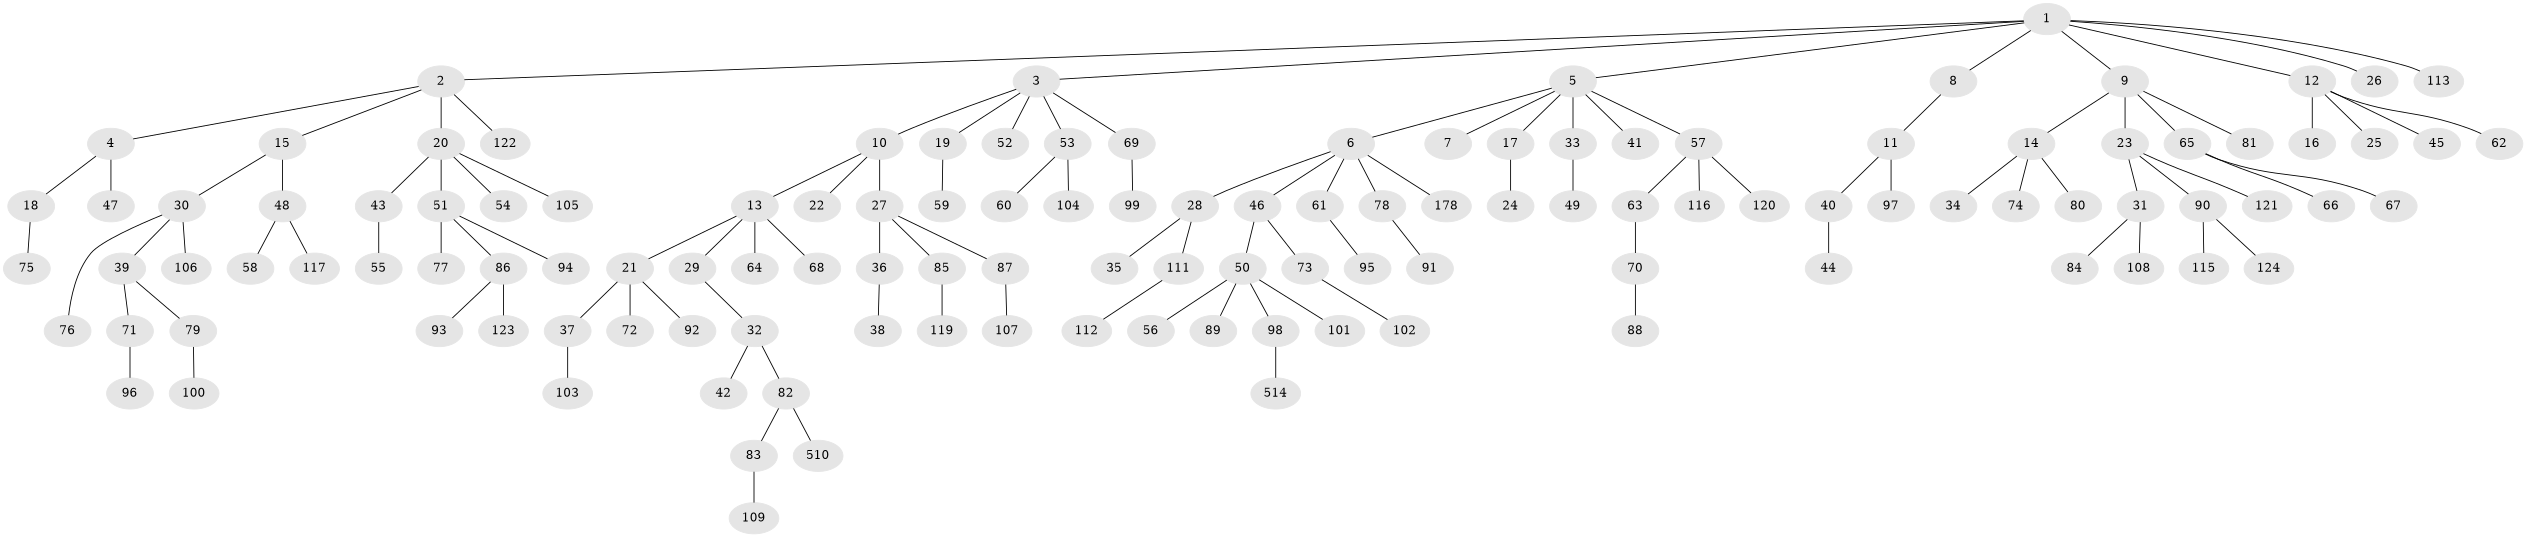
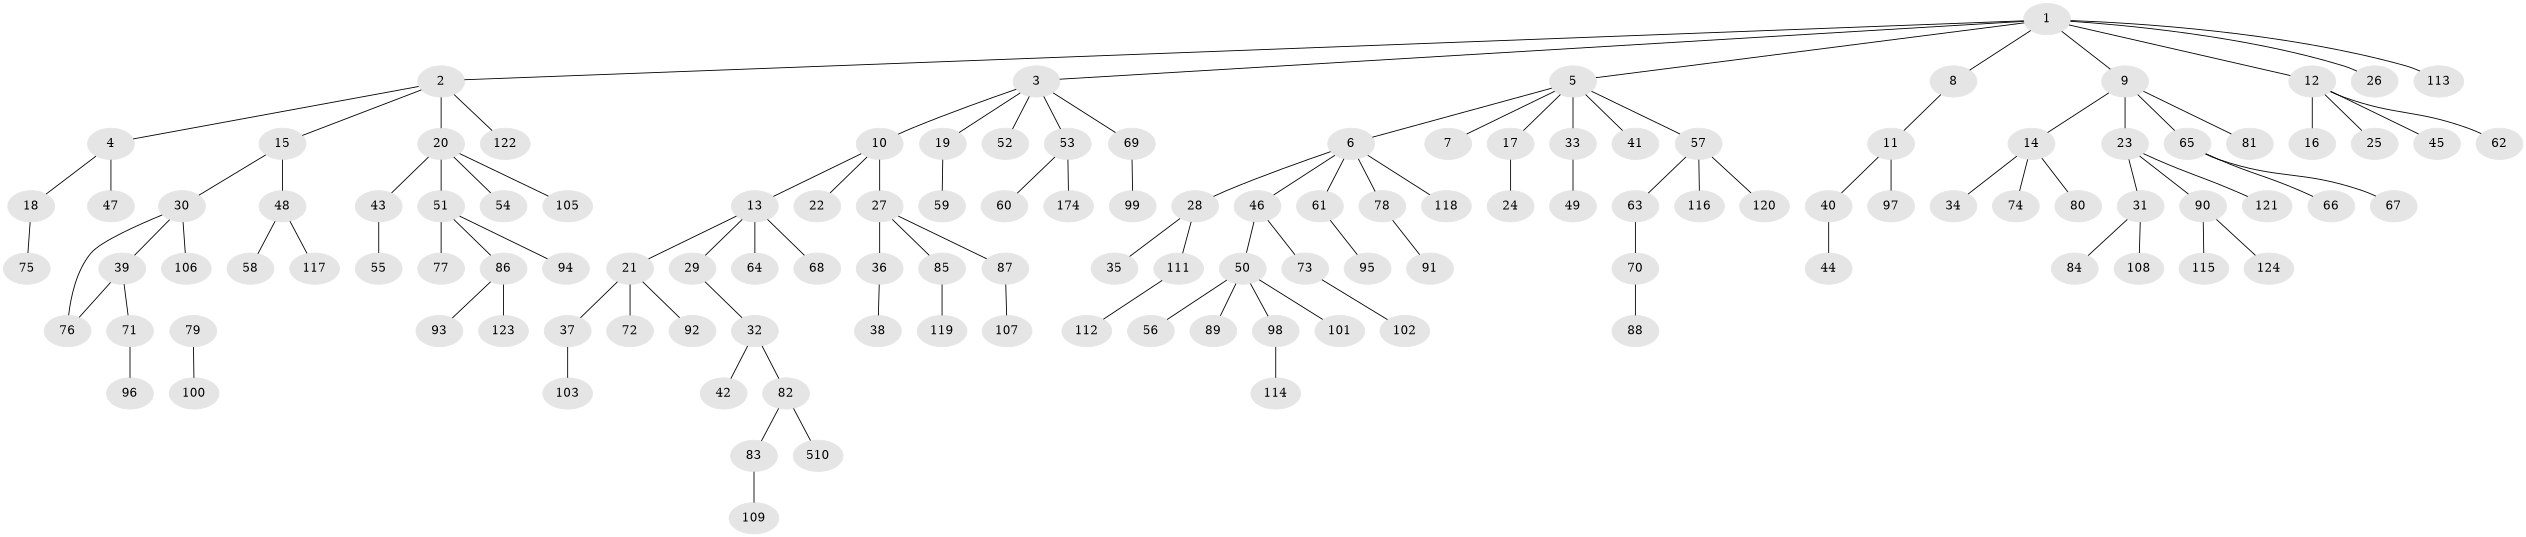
(1069, 206) -> (1069, 206)
(1446, 206) -> (1446, 206)
(158, 300) -> (95, 300)
(1276, 393) -> (1276, 393)
